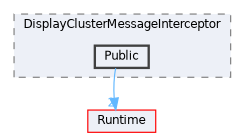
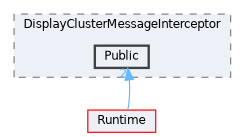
(114, 85) -> (130, 95)
